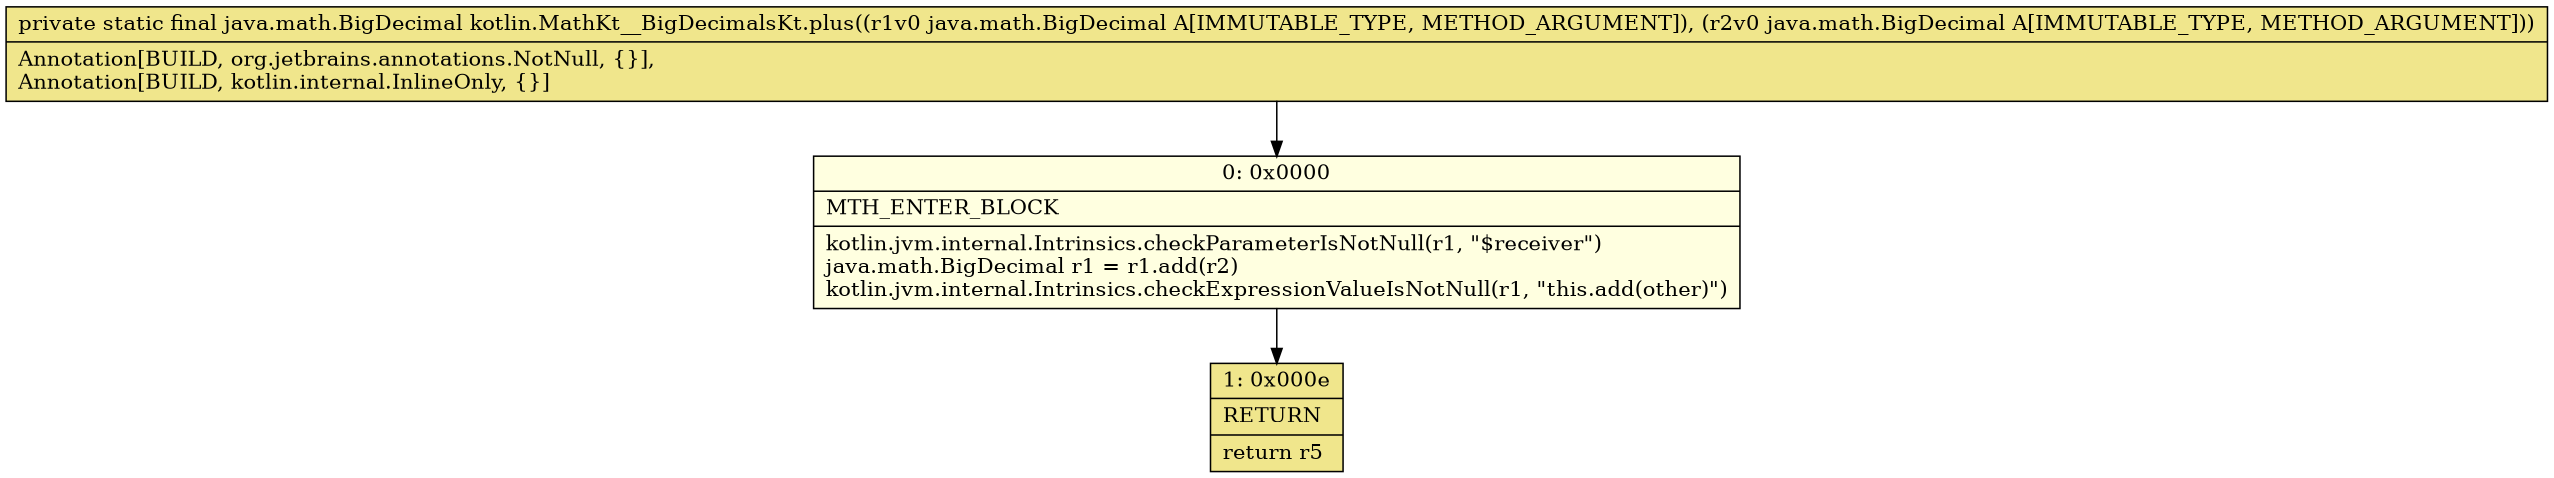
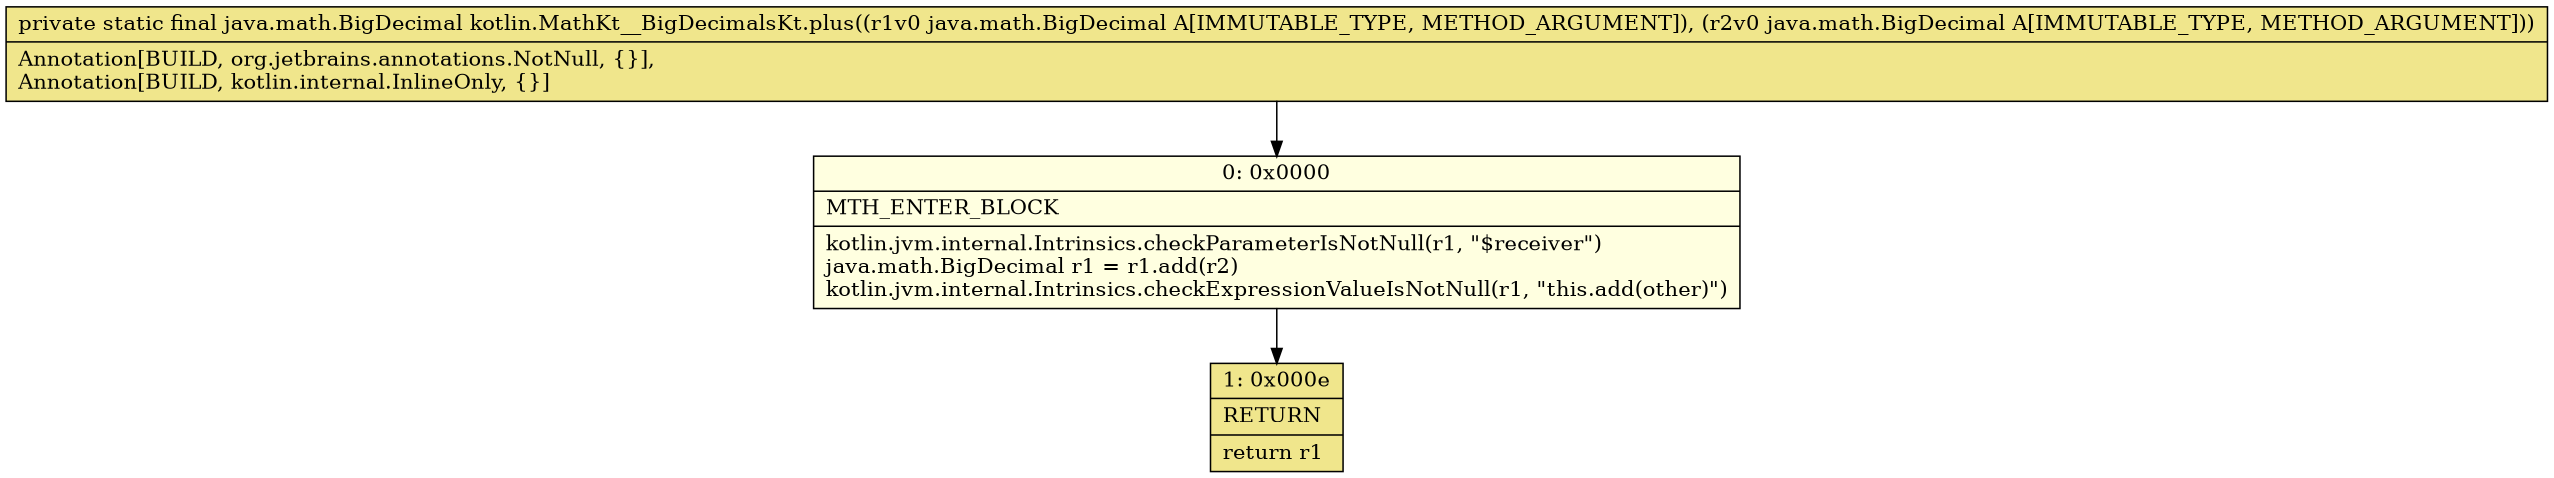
(1274, 453) -> (1274, 453)
